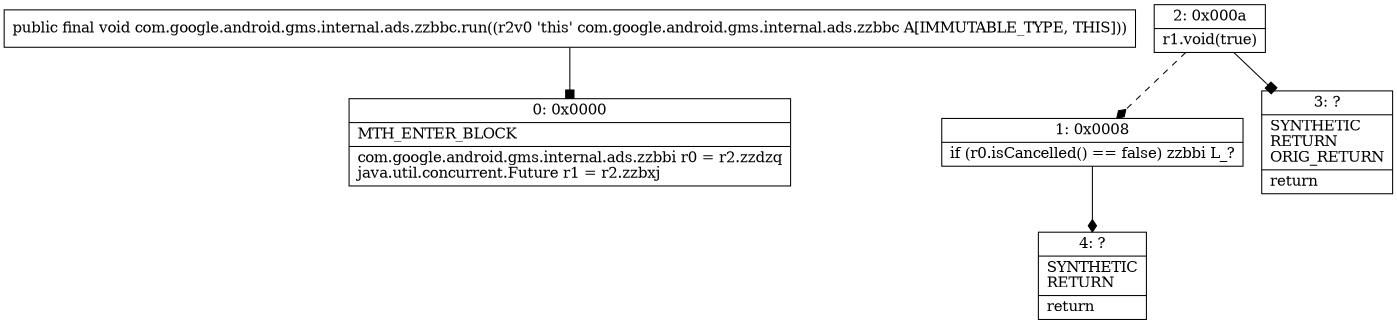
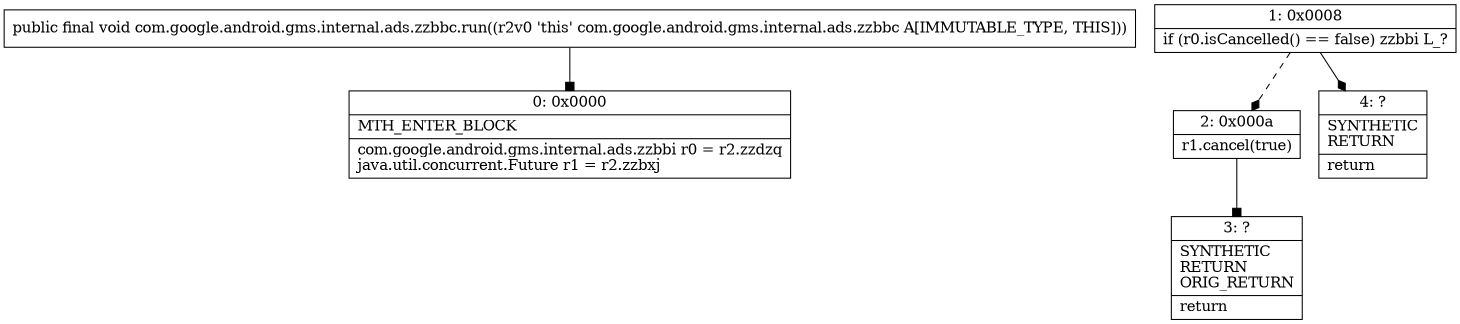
(1210, 40) -> (1237, 146)
(1156, 81) -> (1275, 76)
